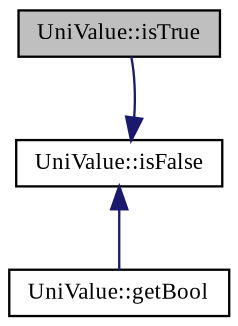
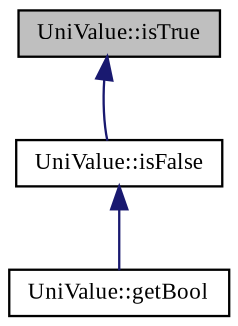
(135, 87) -> (104, 110)
